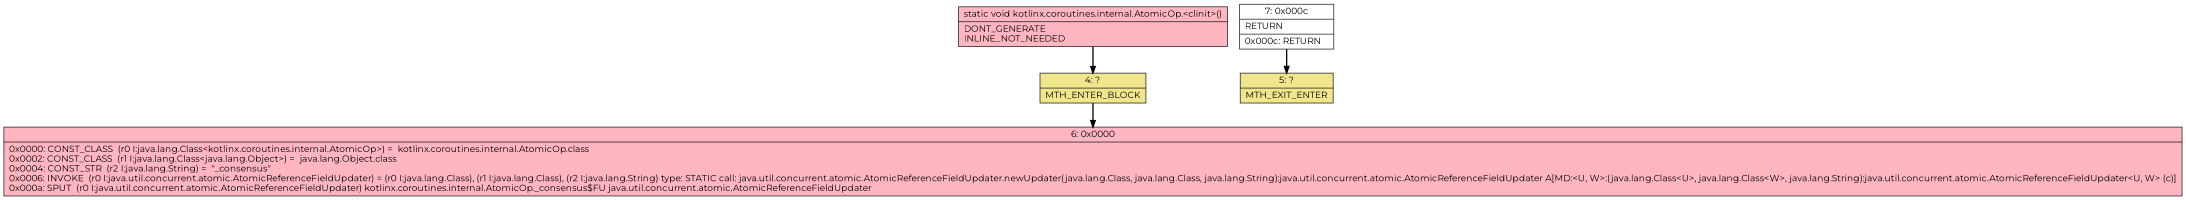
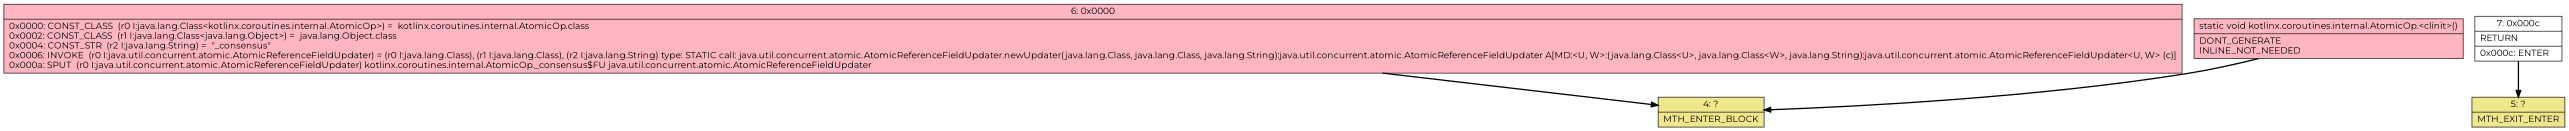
(1287, 41) -> (2518, 53)
(1093, 112) -> (1517, 89)
